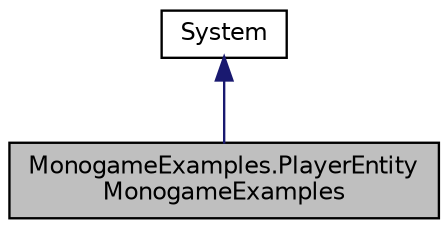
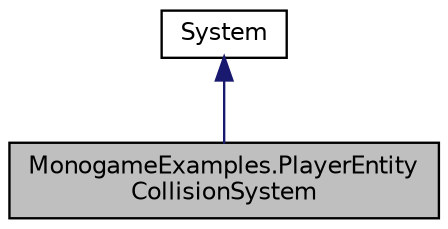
(224, 181) -> (224, 181)
